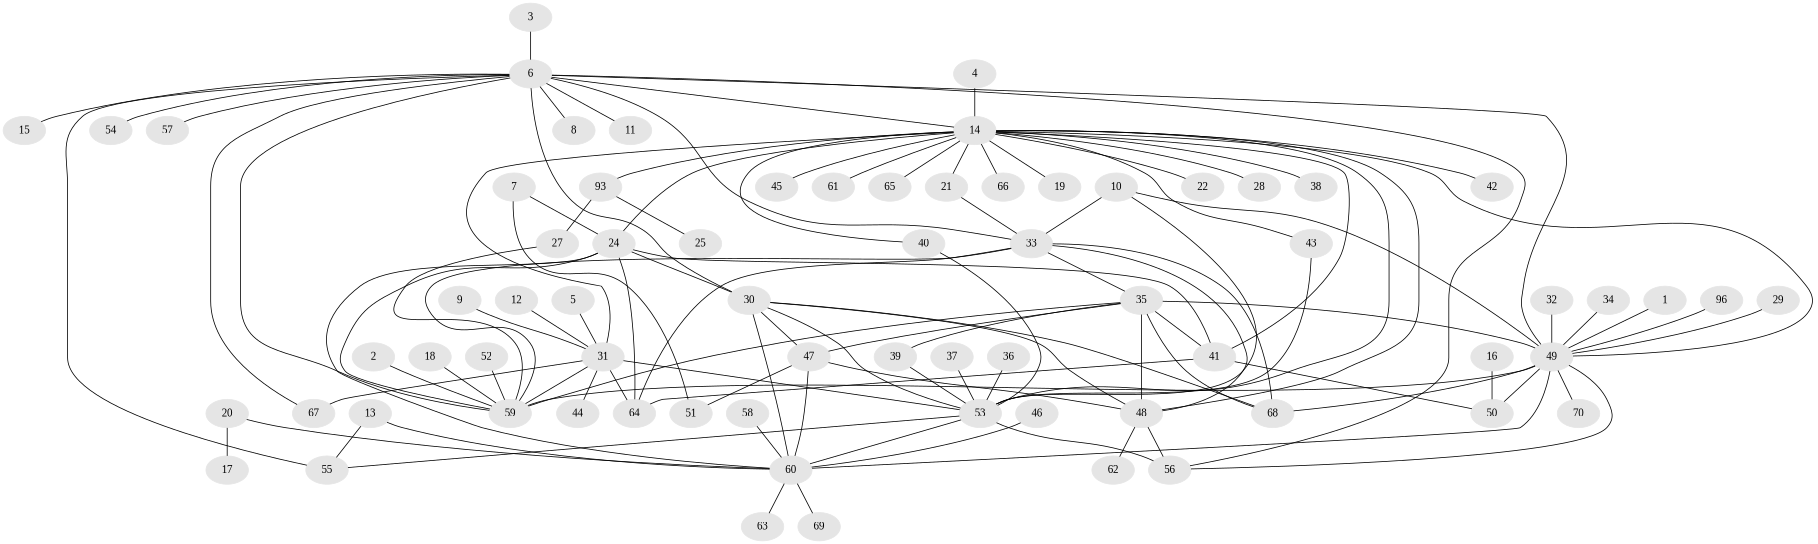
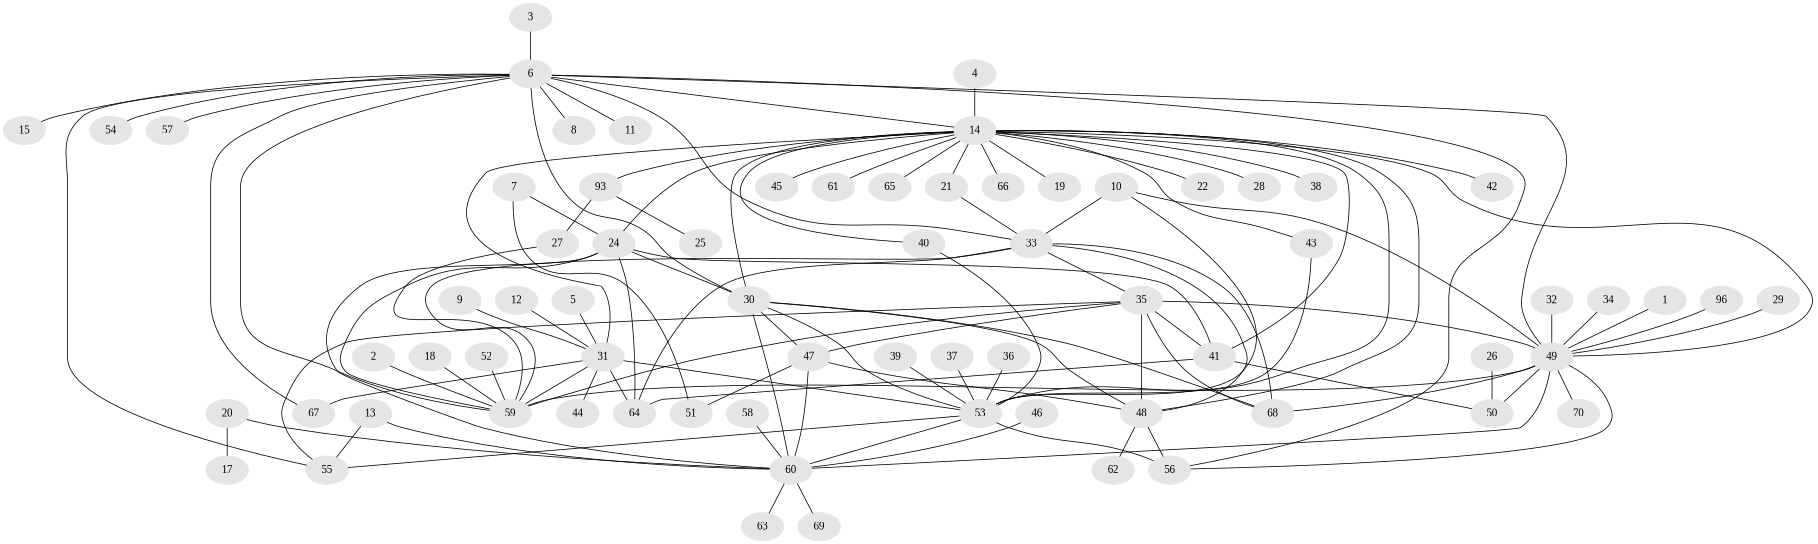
none -> (746, 166)
(968, 330) -> (677, 319)
(1492, 357) -> (1492, 357)
